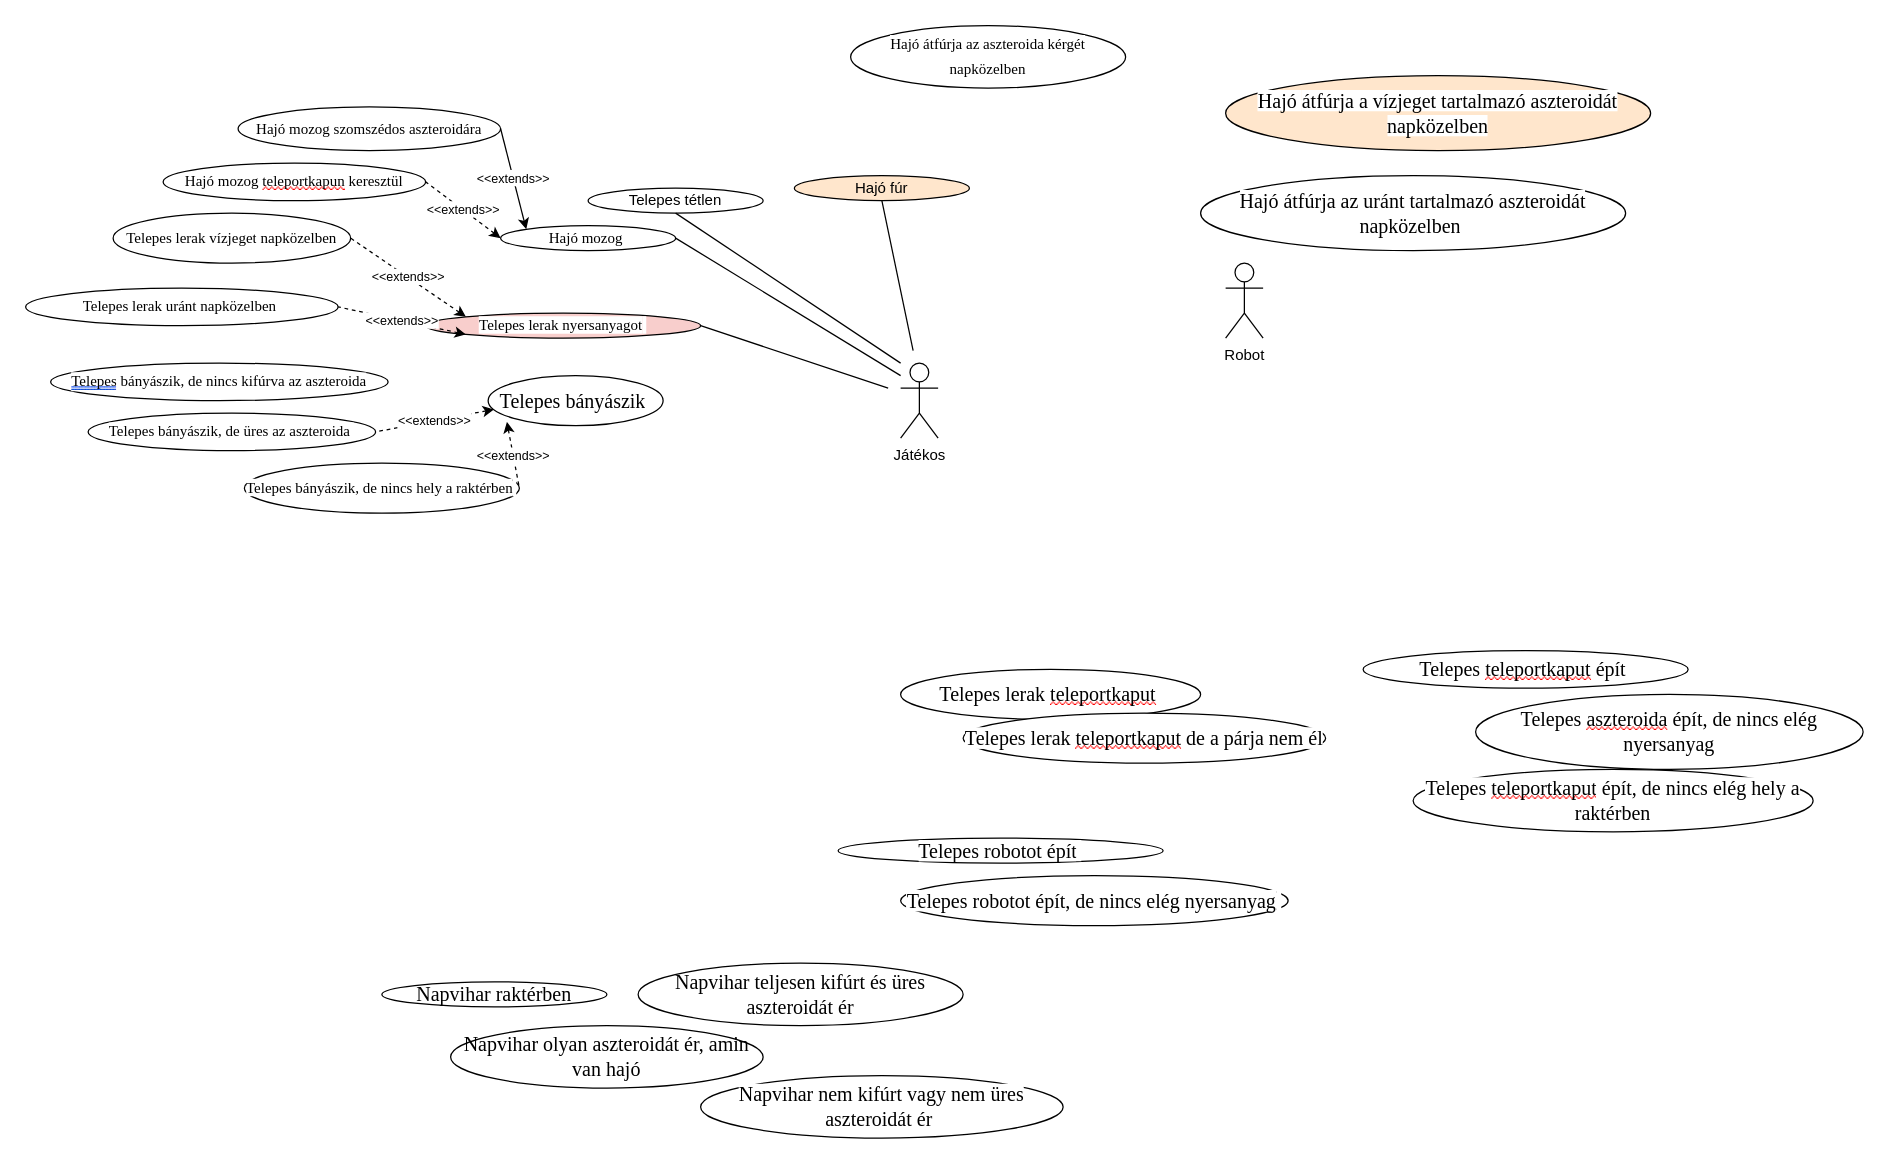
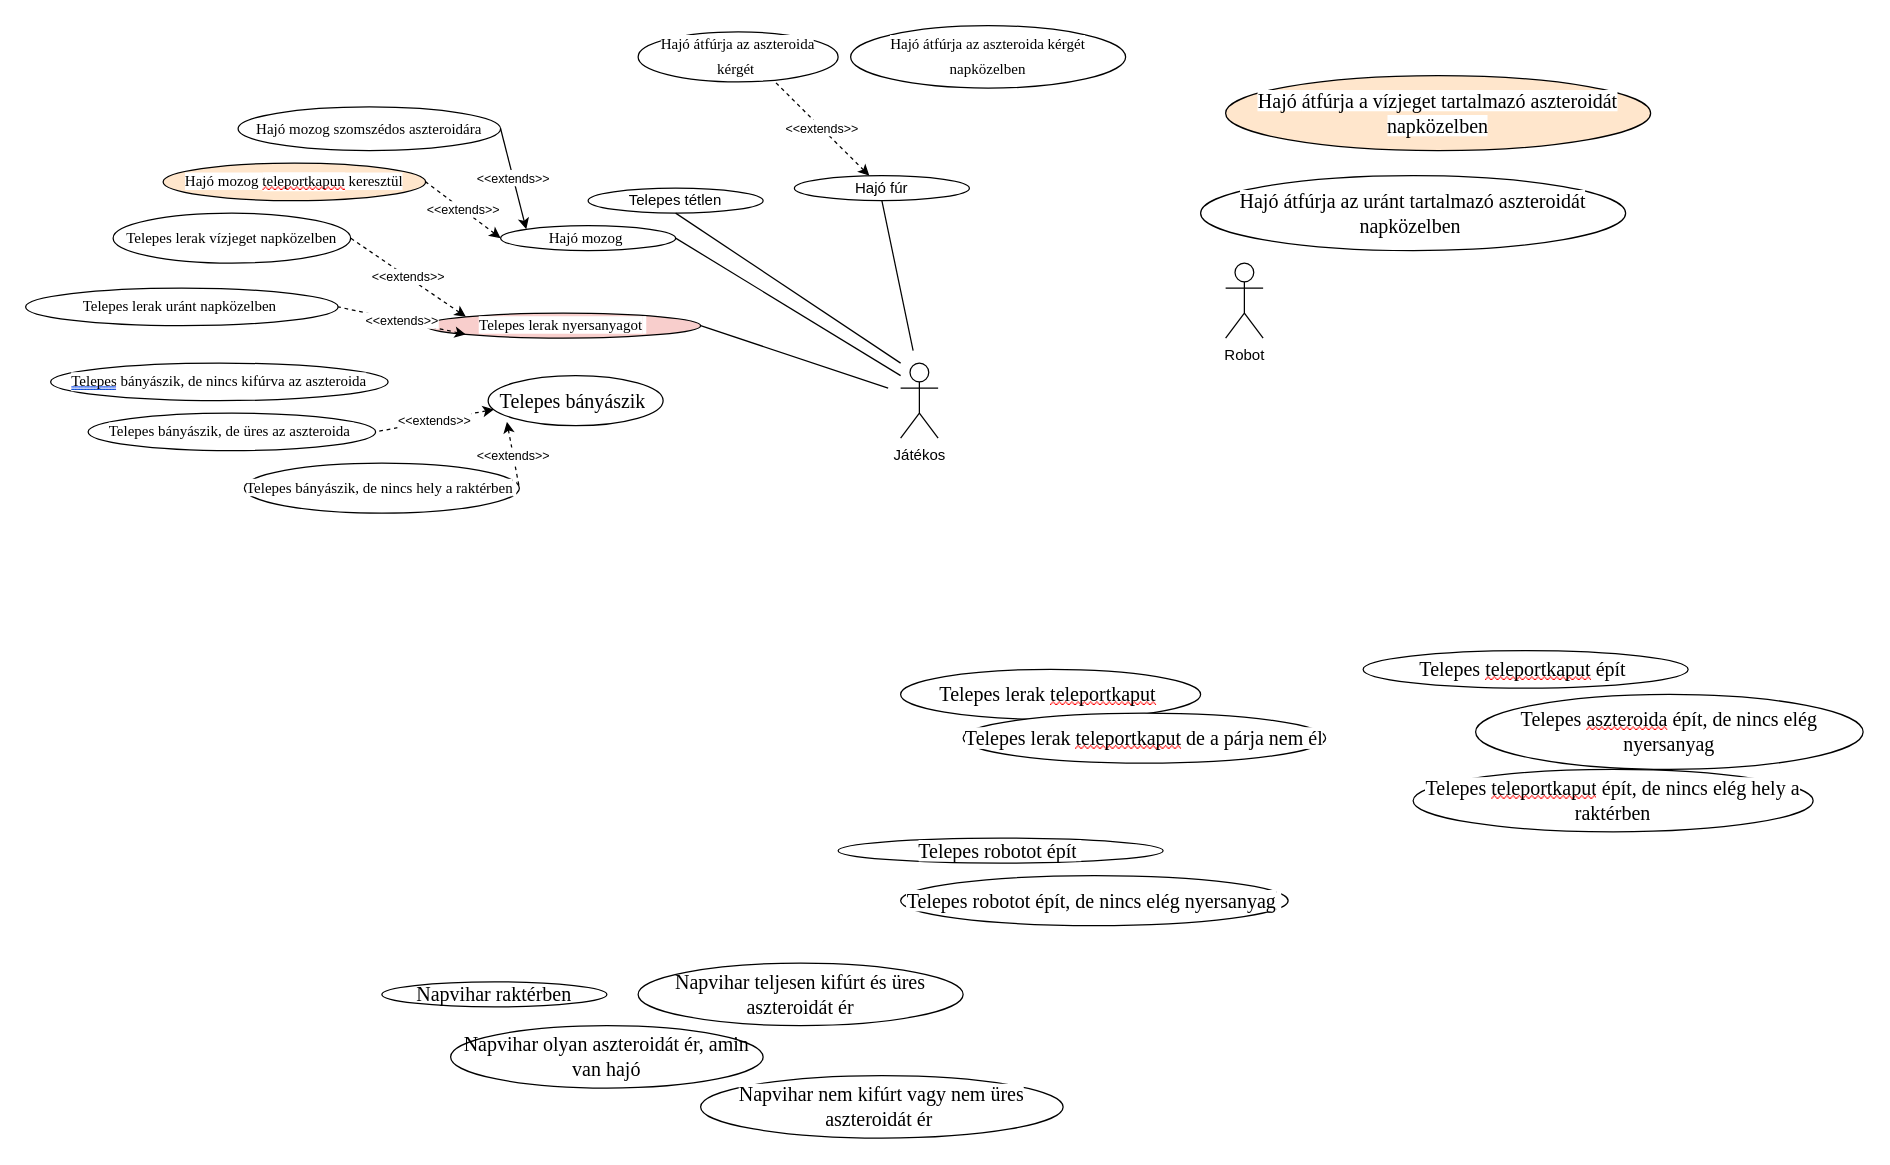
none -> (738, 57)
none -> (819, 125)
(294, 182) -> (294, 182)
(882, 188) -> (882, 188)
